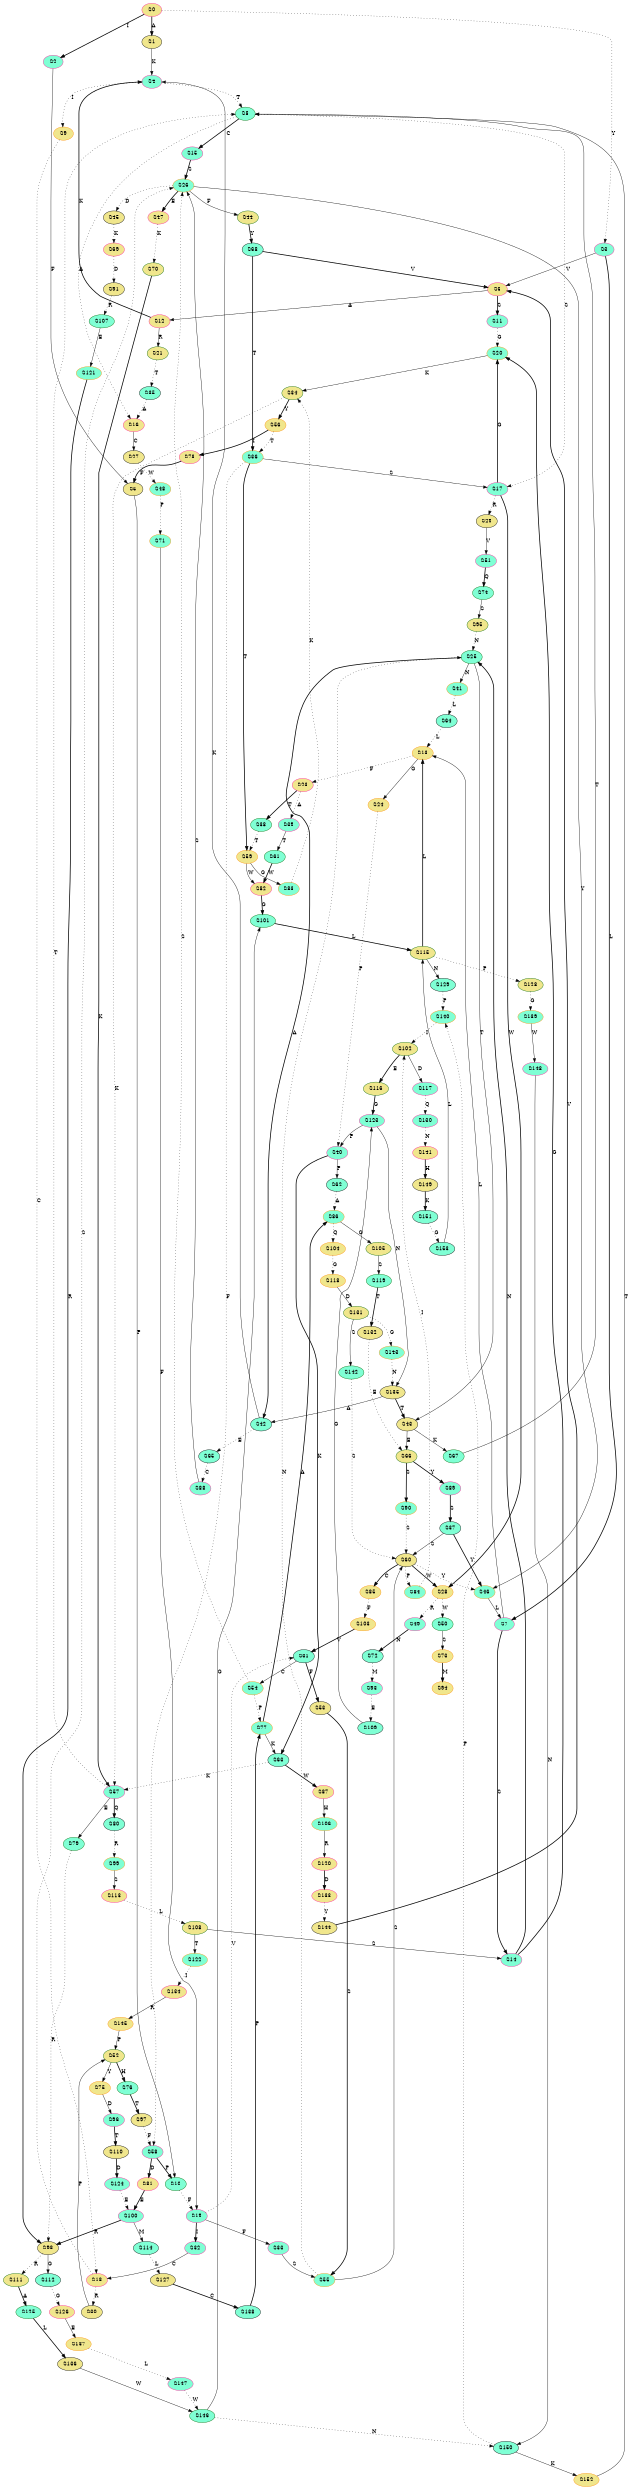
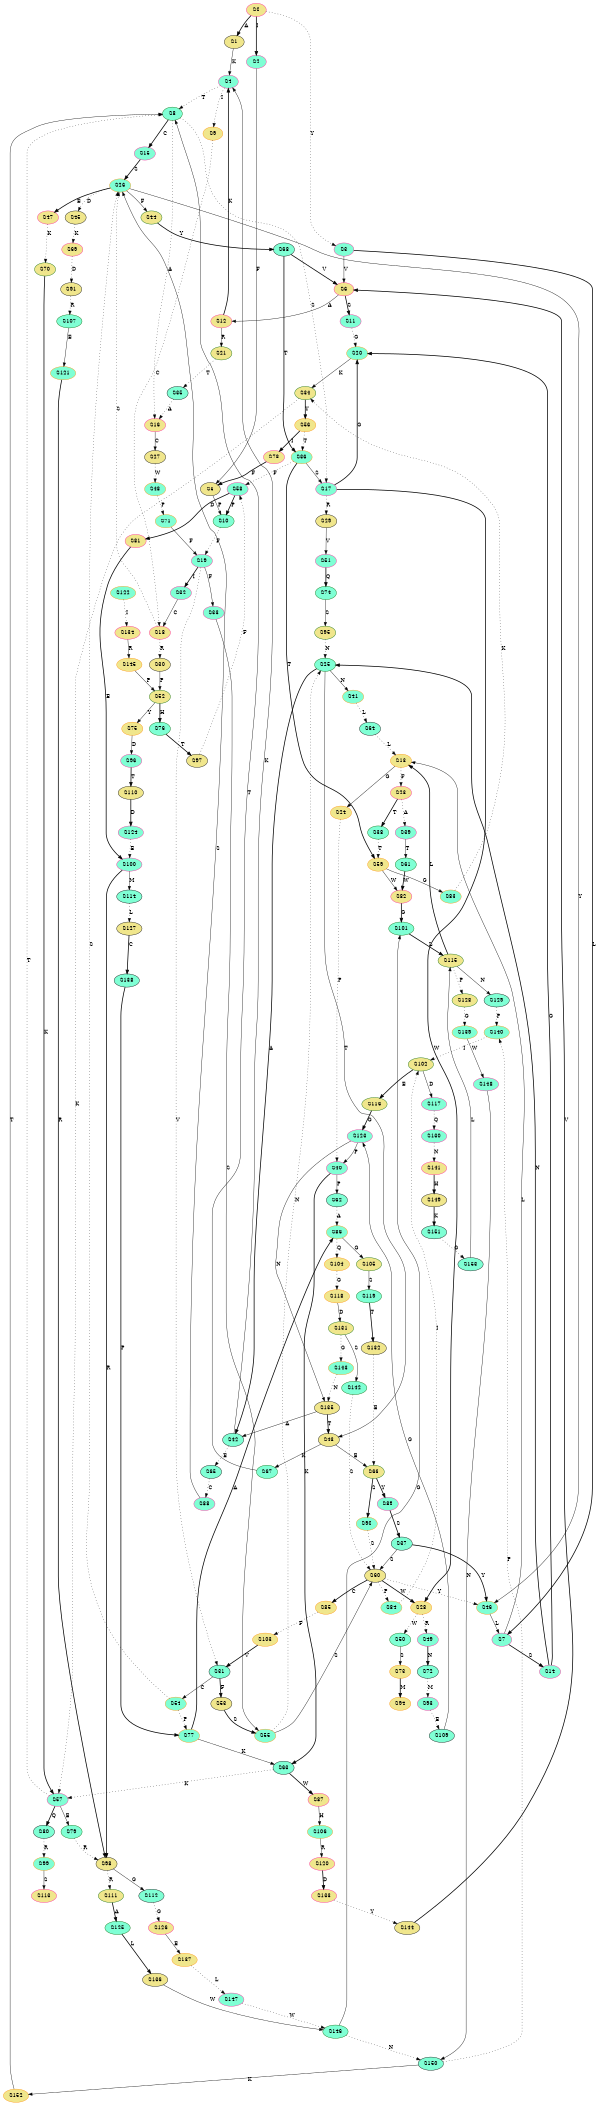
(195, 1928) -> none
